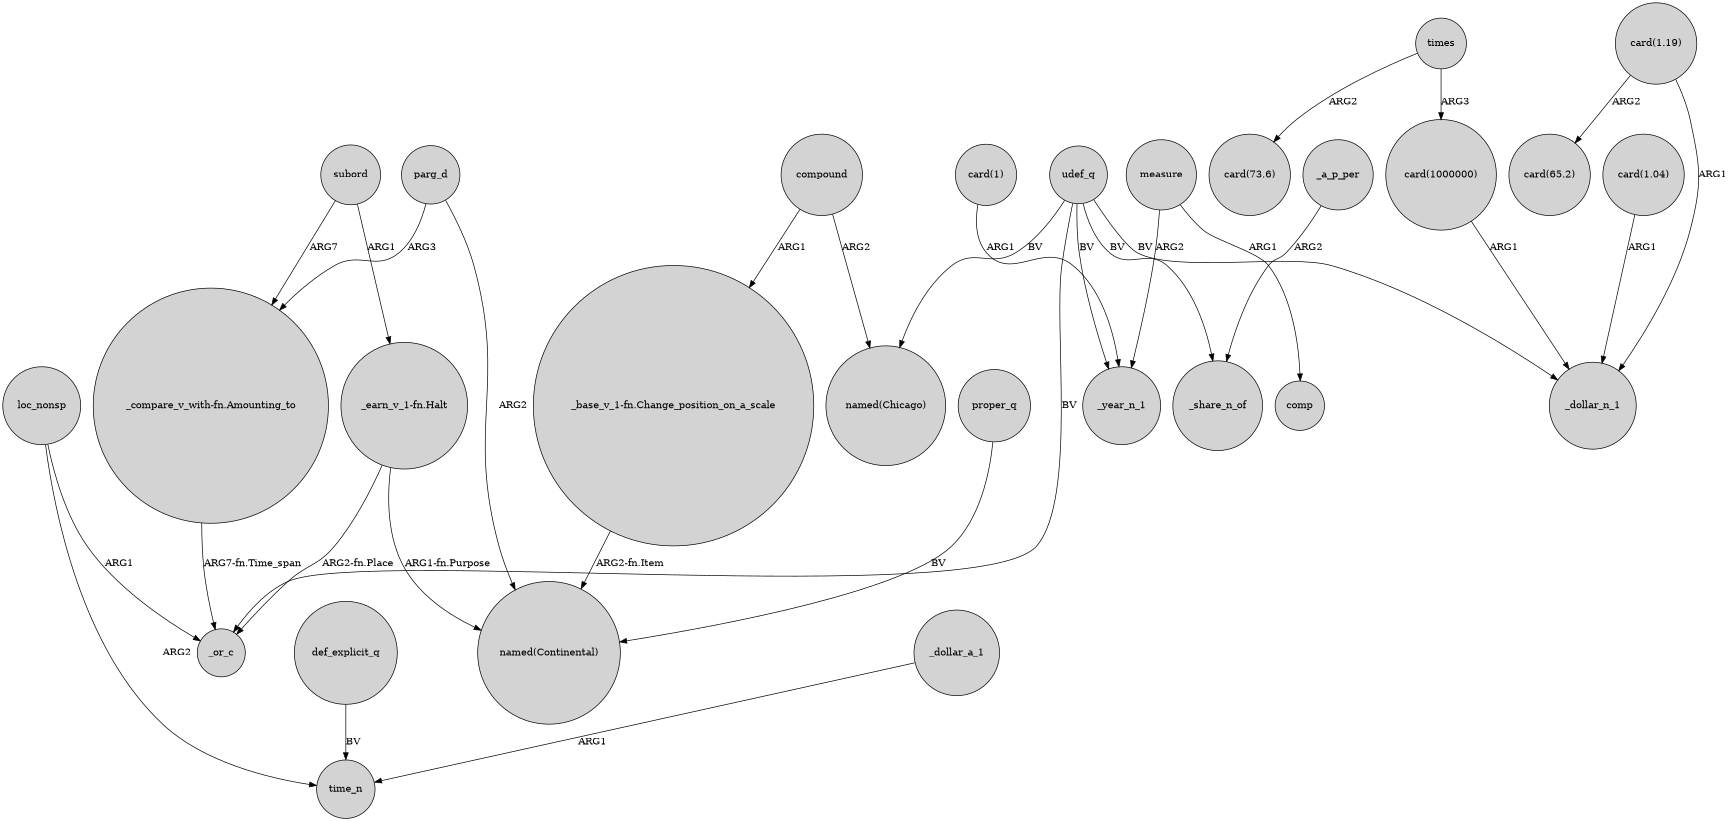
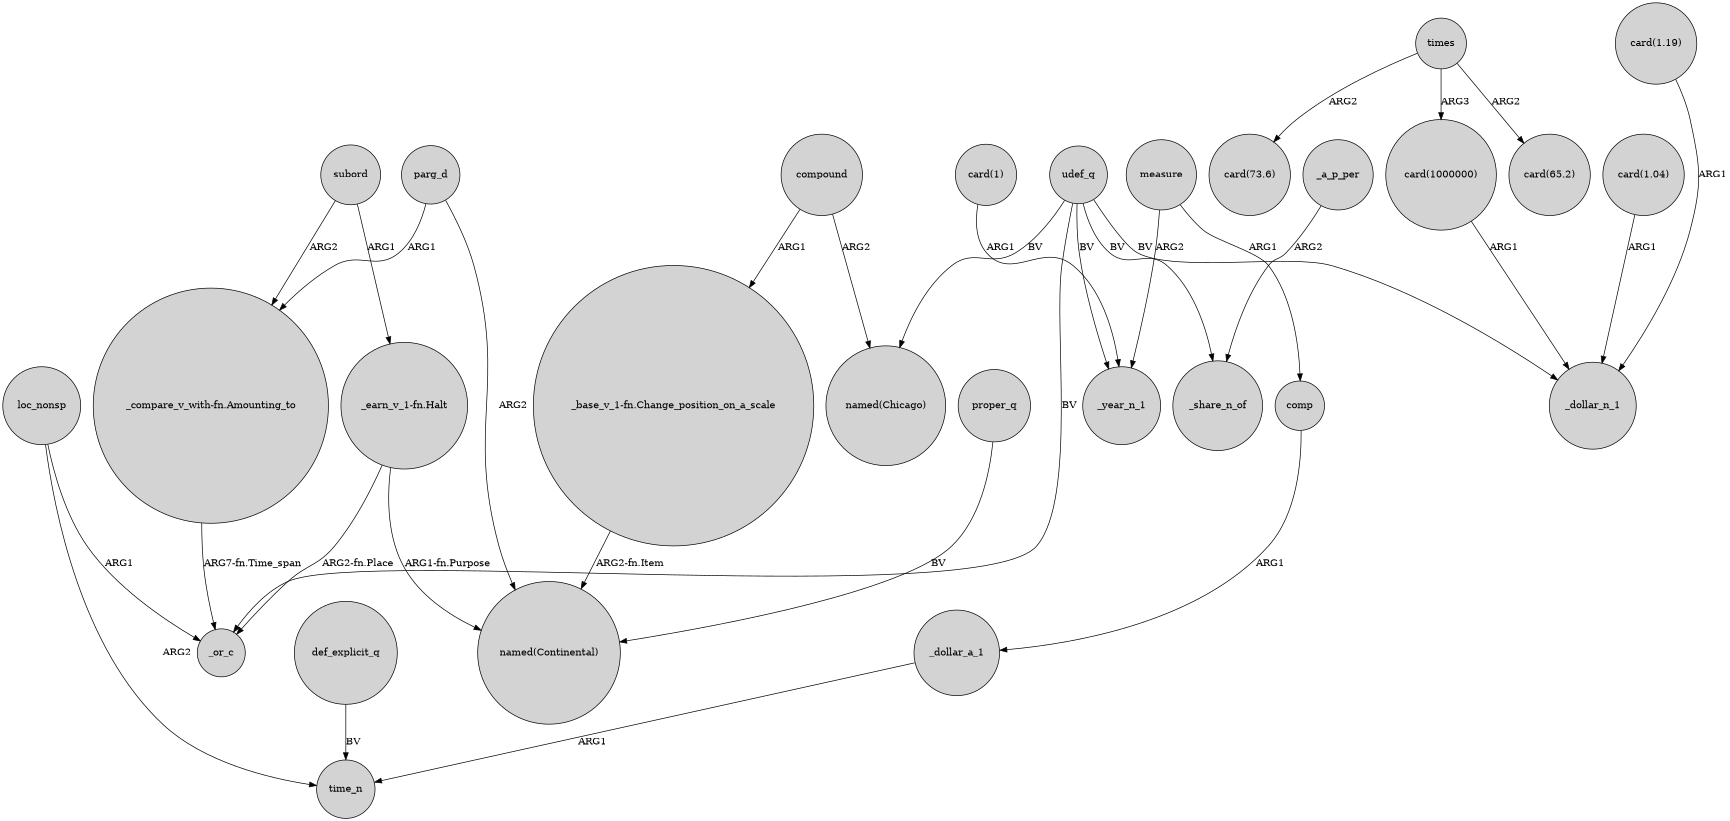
(1605, 106) -> (1488, 101)
(324, 248) -> (324, 248)
(422, 248) -> (422, 248)
none -> (1203, 596)
